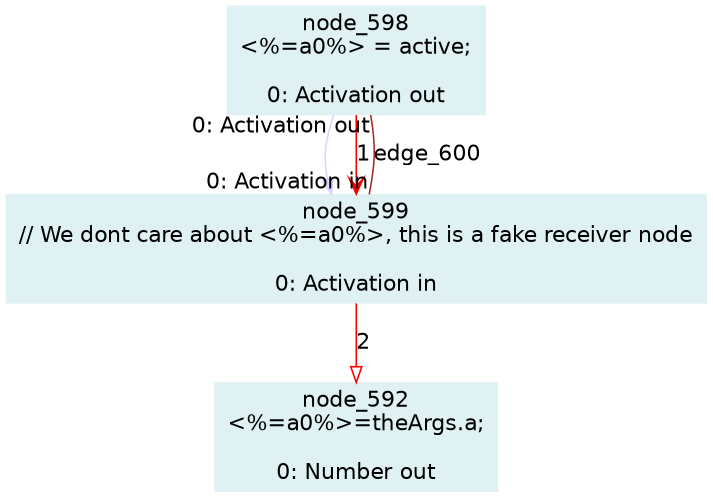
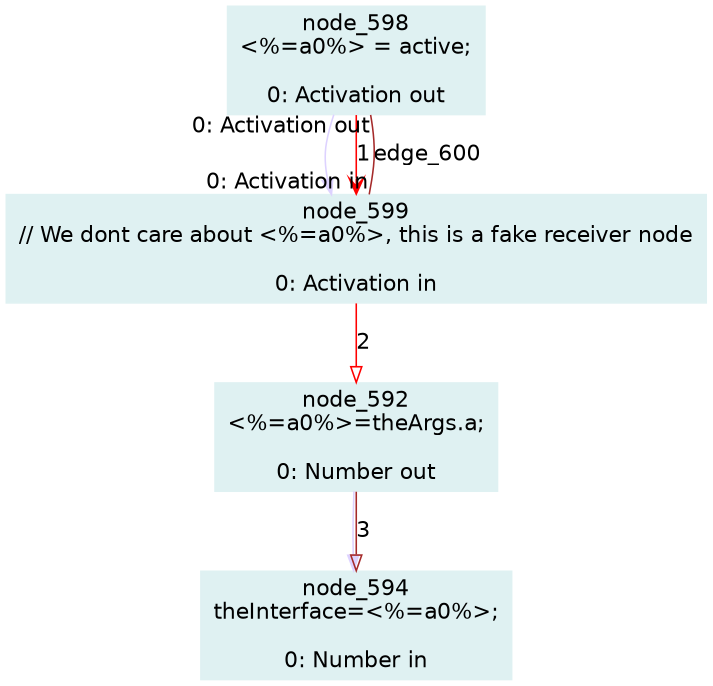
none -> (356, 625)
